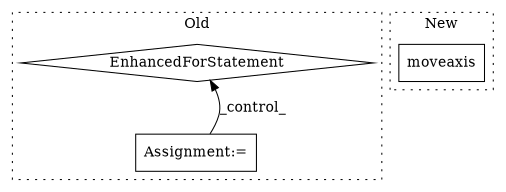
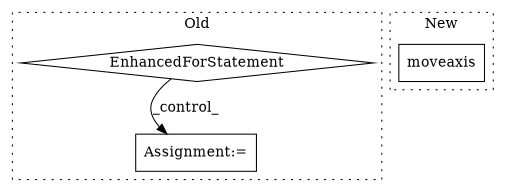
(219, 112) -> (153, 100)
